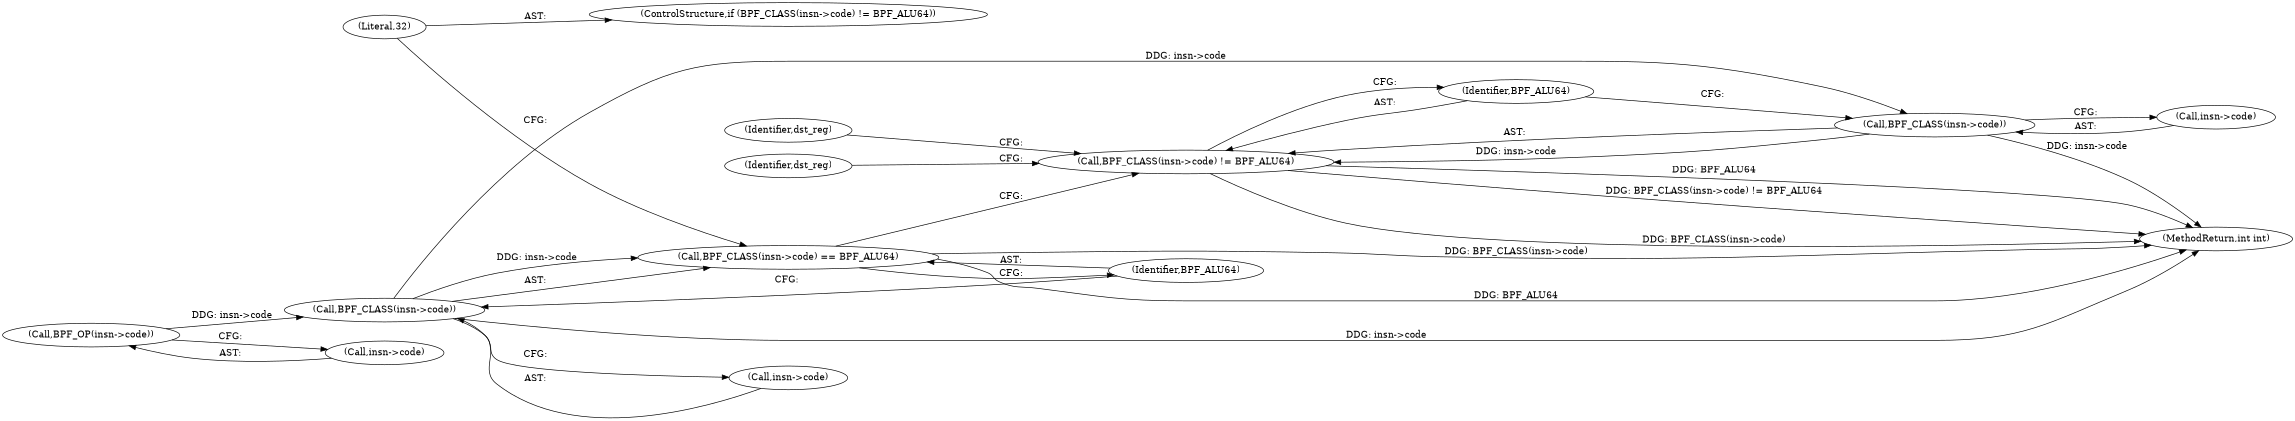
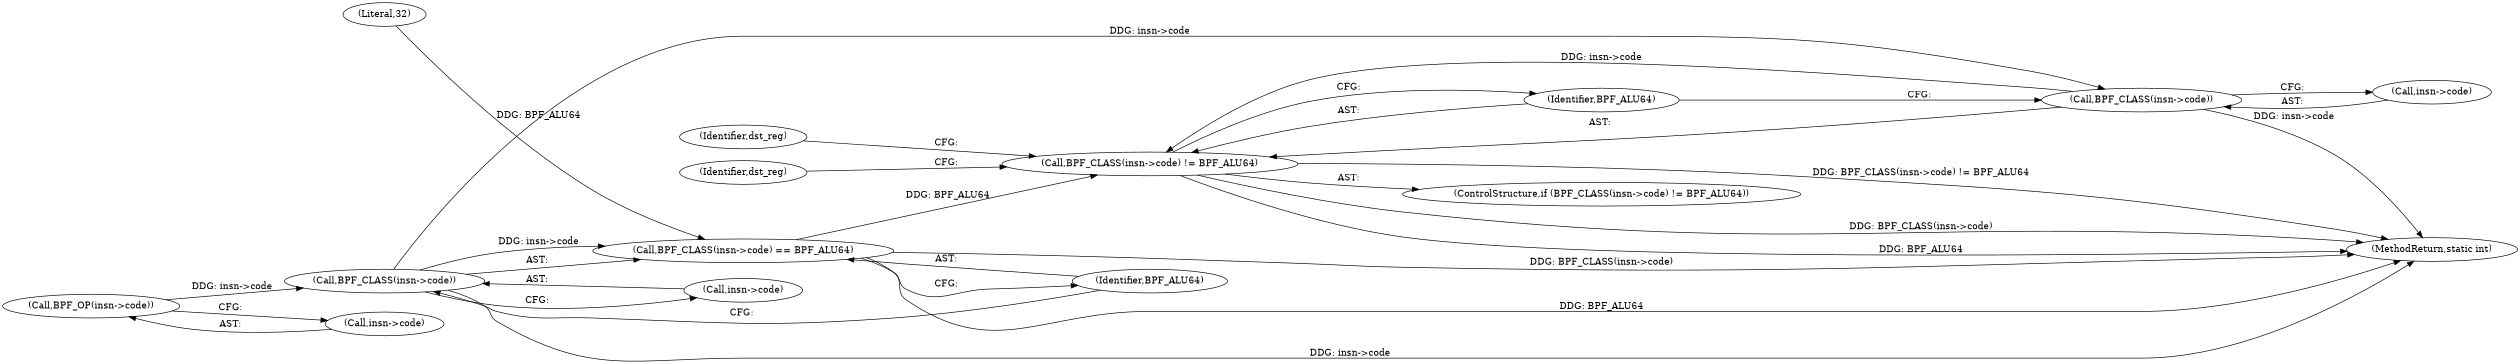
(515, 23) -> (1319, 184)
(537, 121) -> (539, 116)
(1013, 197) -> (948, 195)
(2216, 239) -> (2432, 250)
